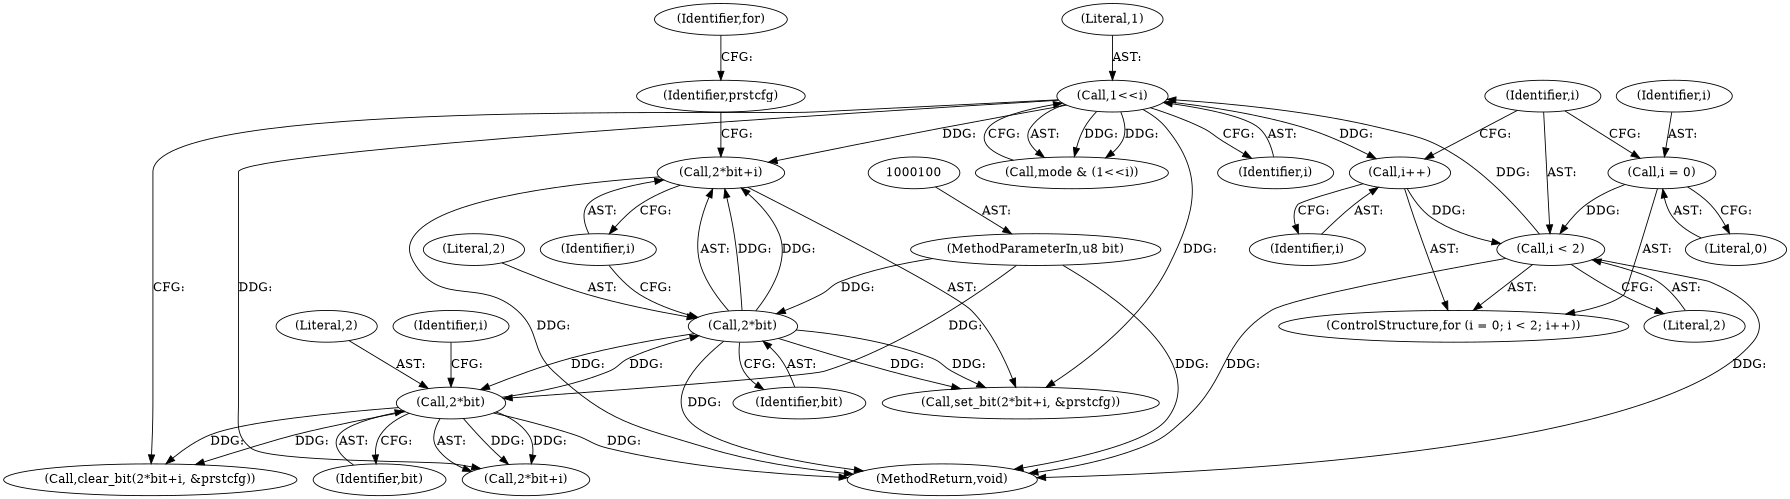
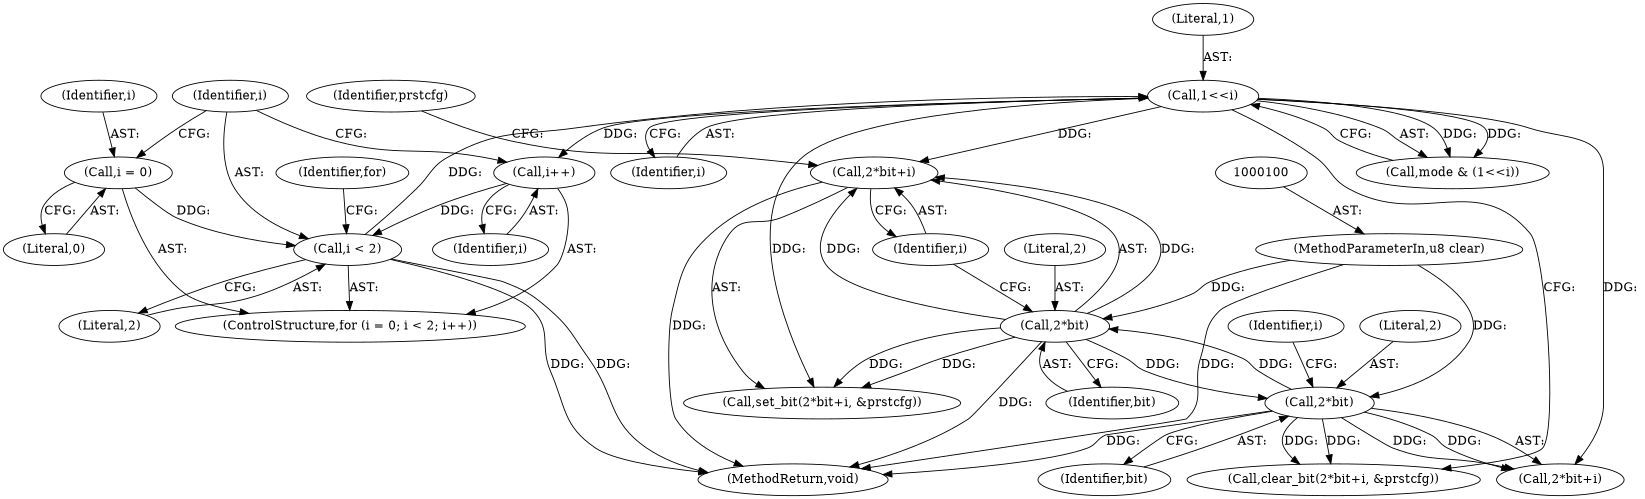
(721, 53) -> (345, 207)
(1036, 250) -> (1389, 250)
